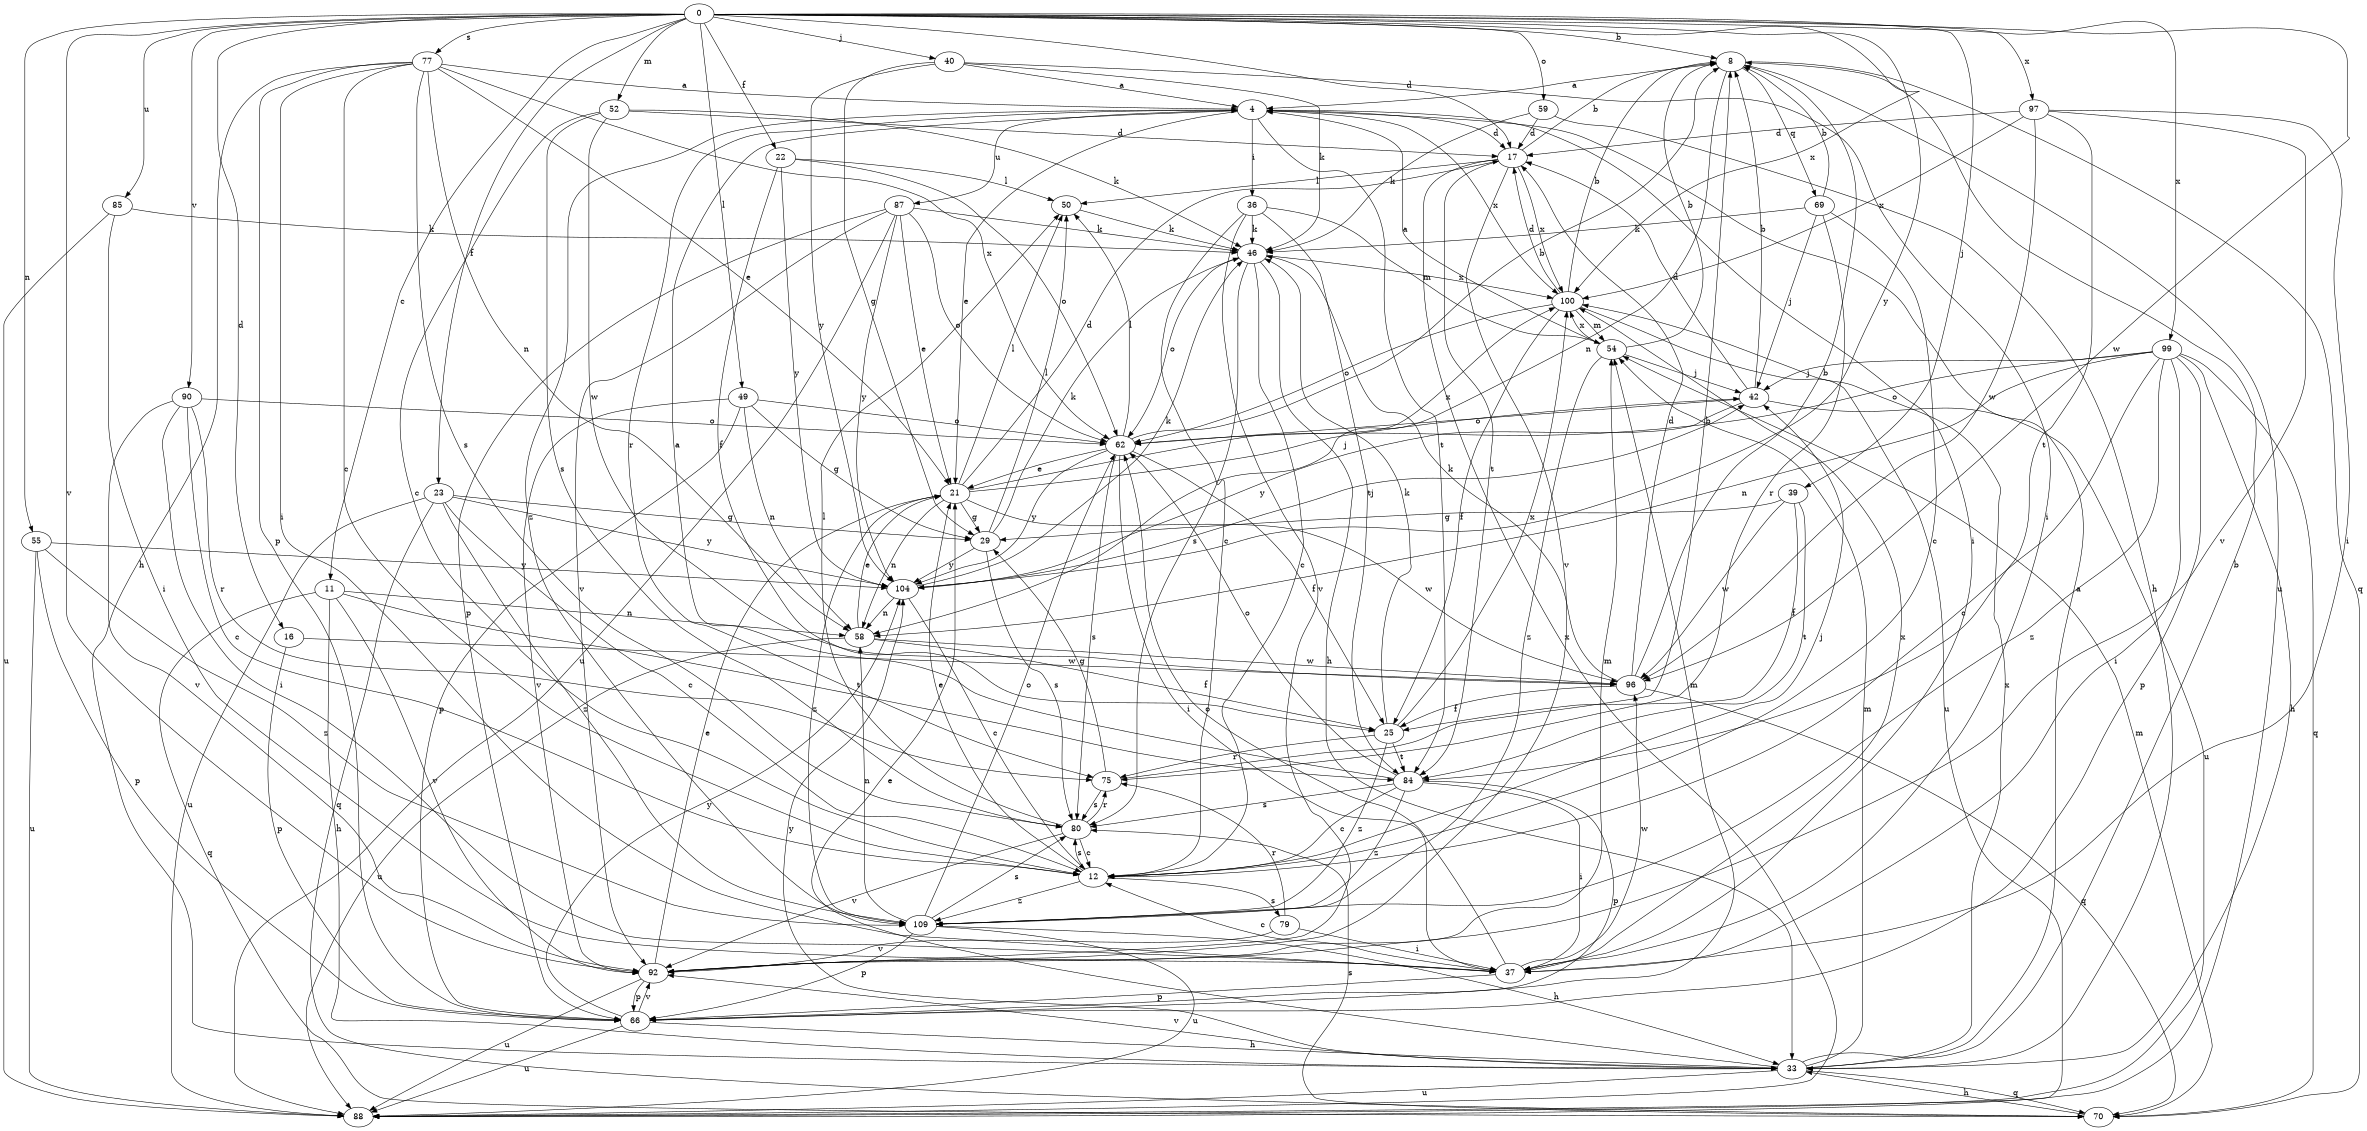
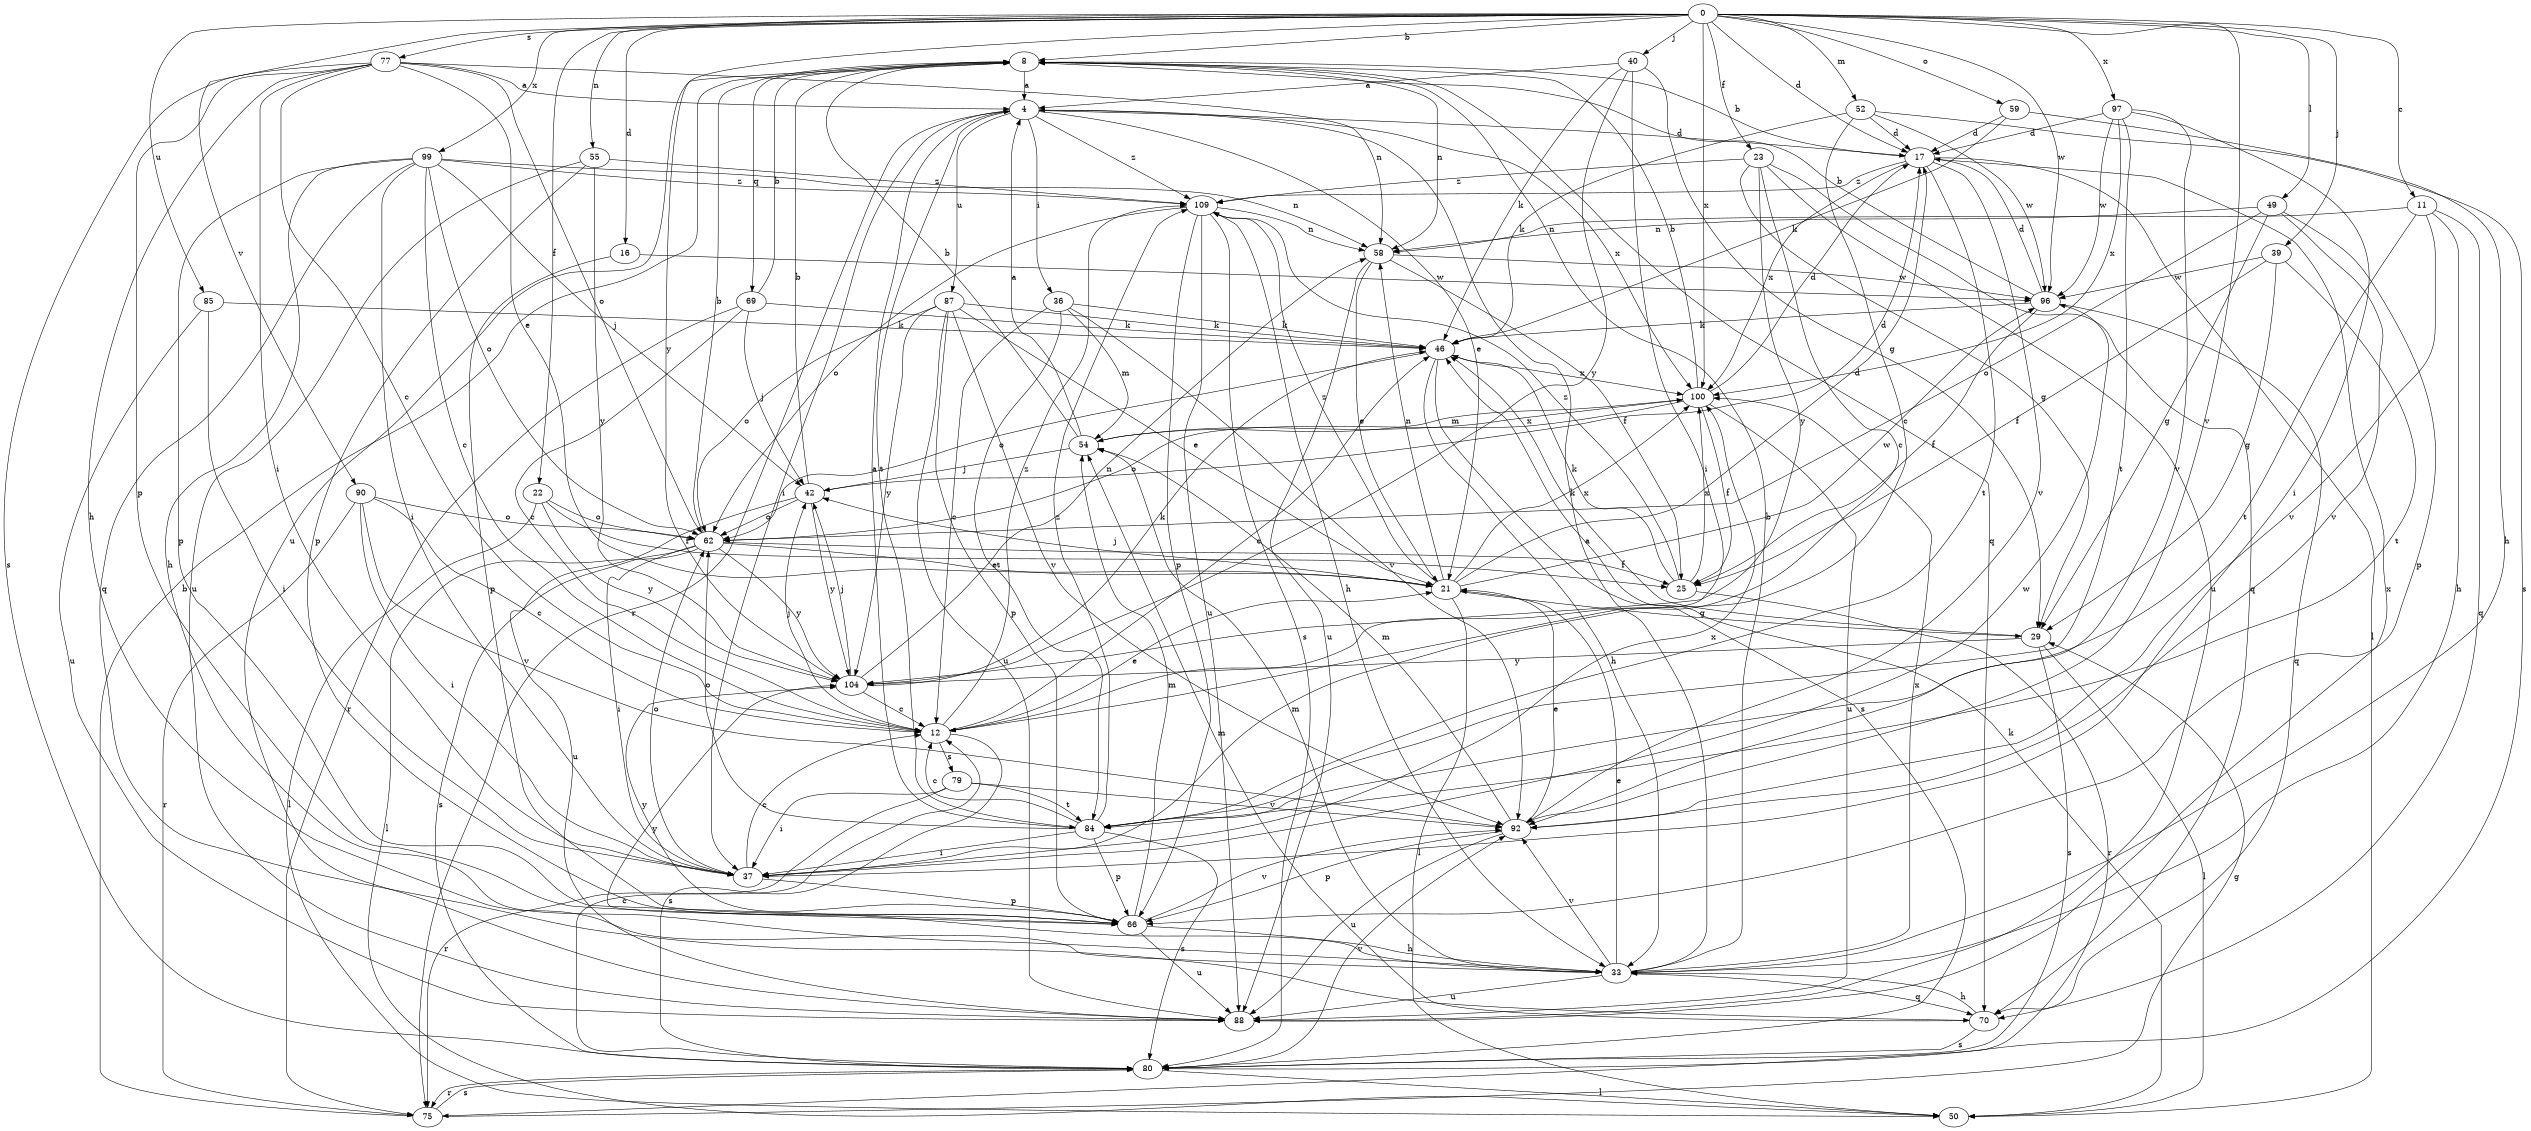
(989, 254) -> (602, 302)
(1278, 620) -> (1194, 579)
(1398, 756) -> (1024, 792)
(1395, 863) -> (1549, 193)
